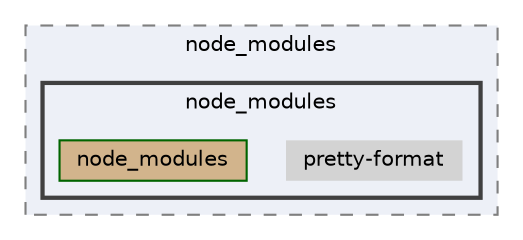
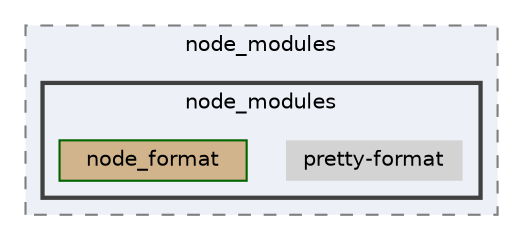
(153, 161) -> (153, 161)
